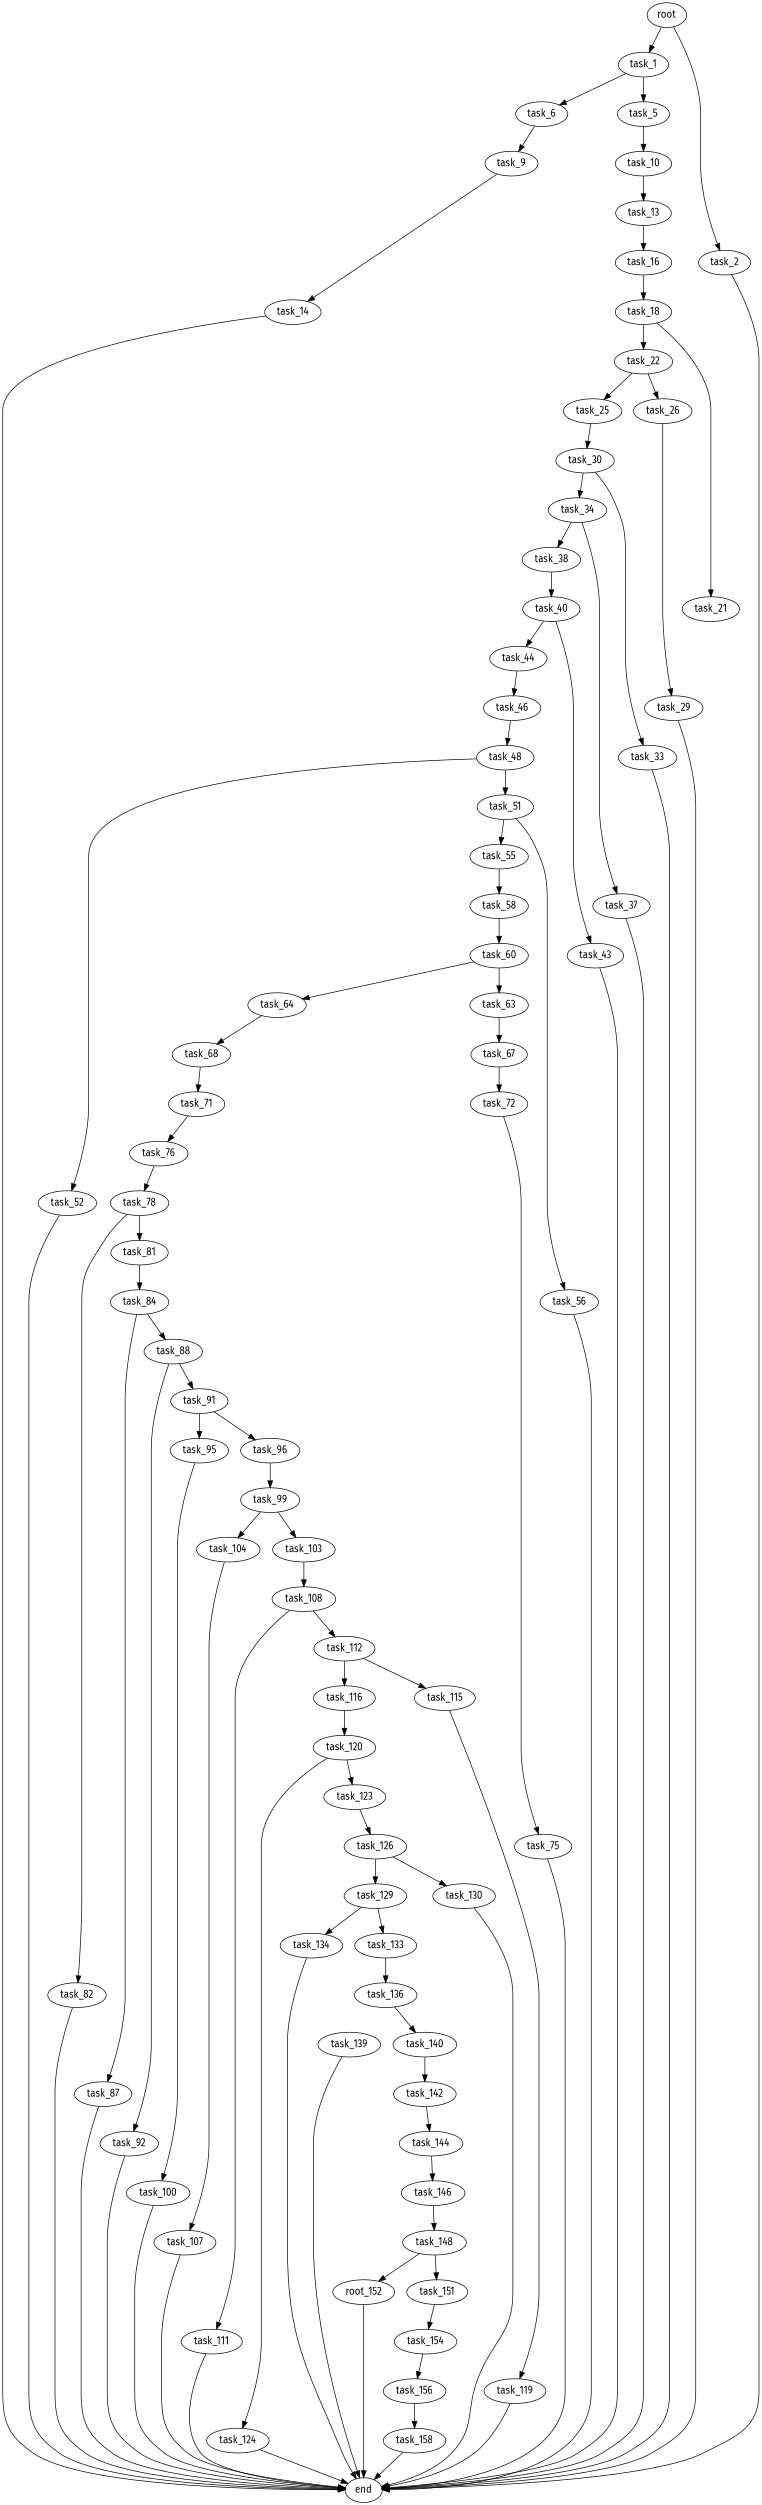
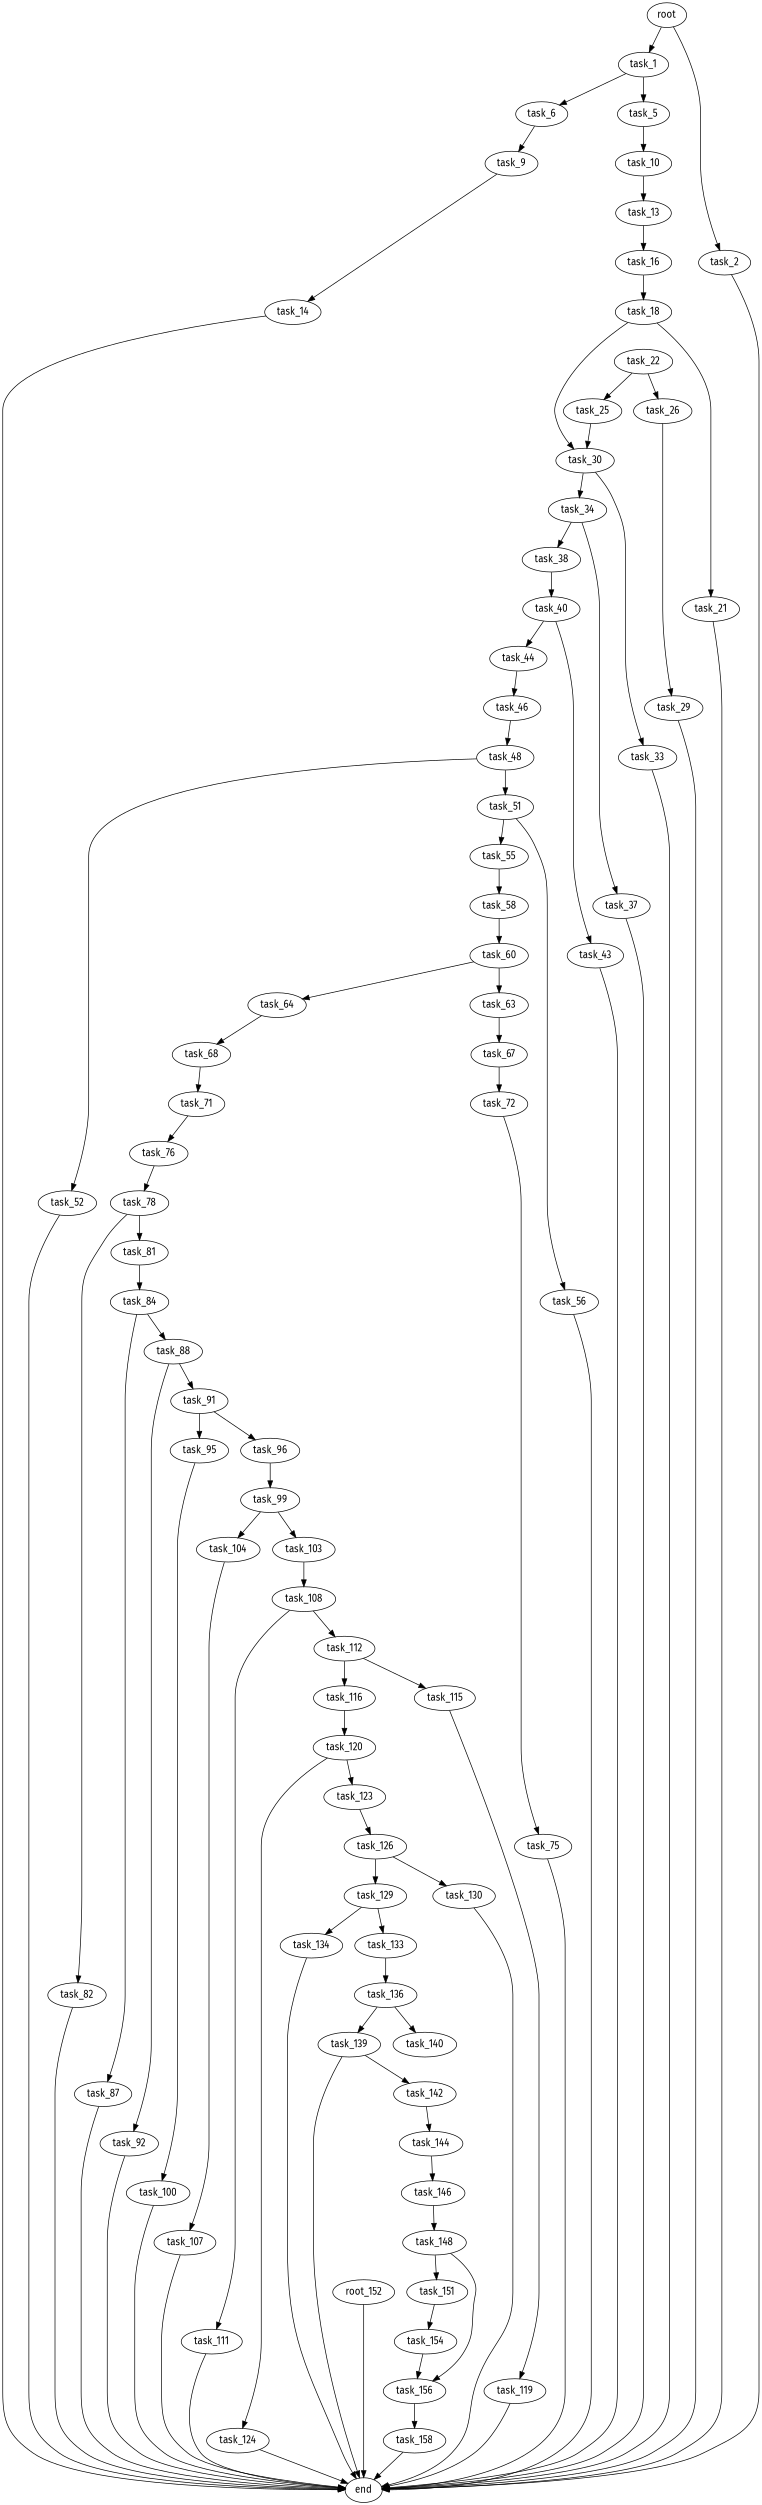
(644, 334) -> (572, 375)
none -> (722, 1693)
none -> (370, 2017)
(425, 2066) -> (384, 2067)
(402, 2265) -> (473, 2317)
